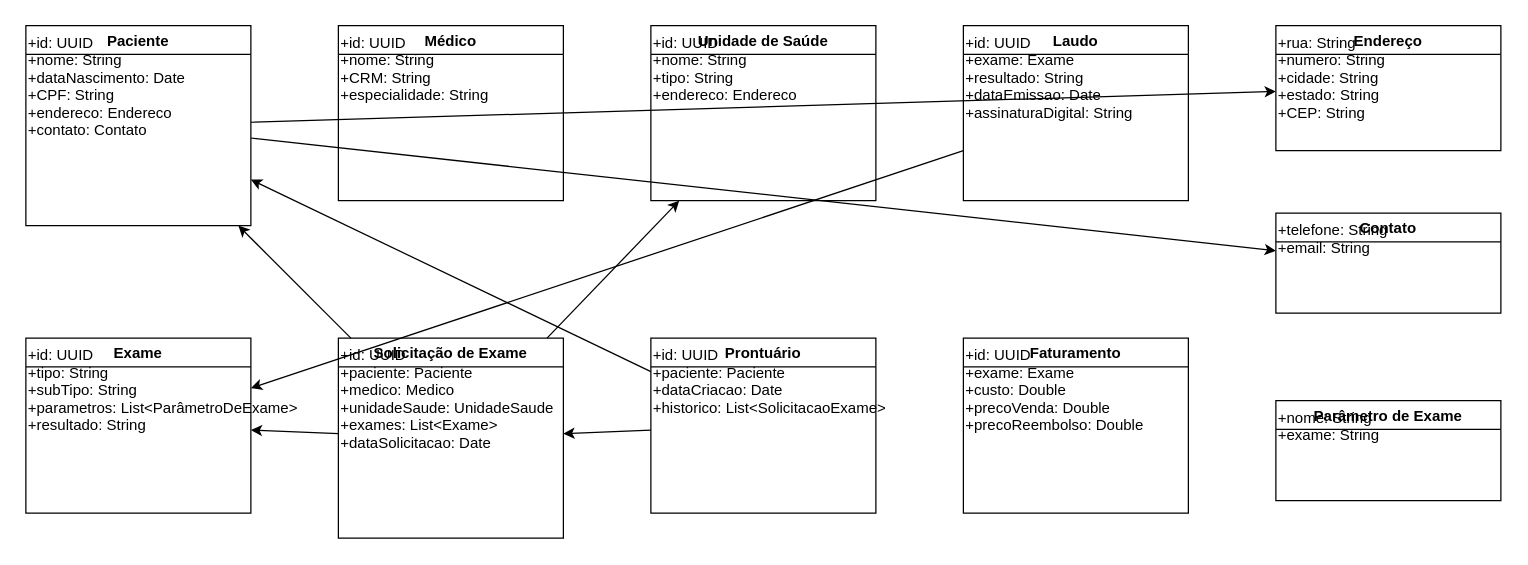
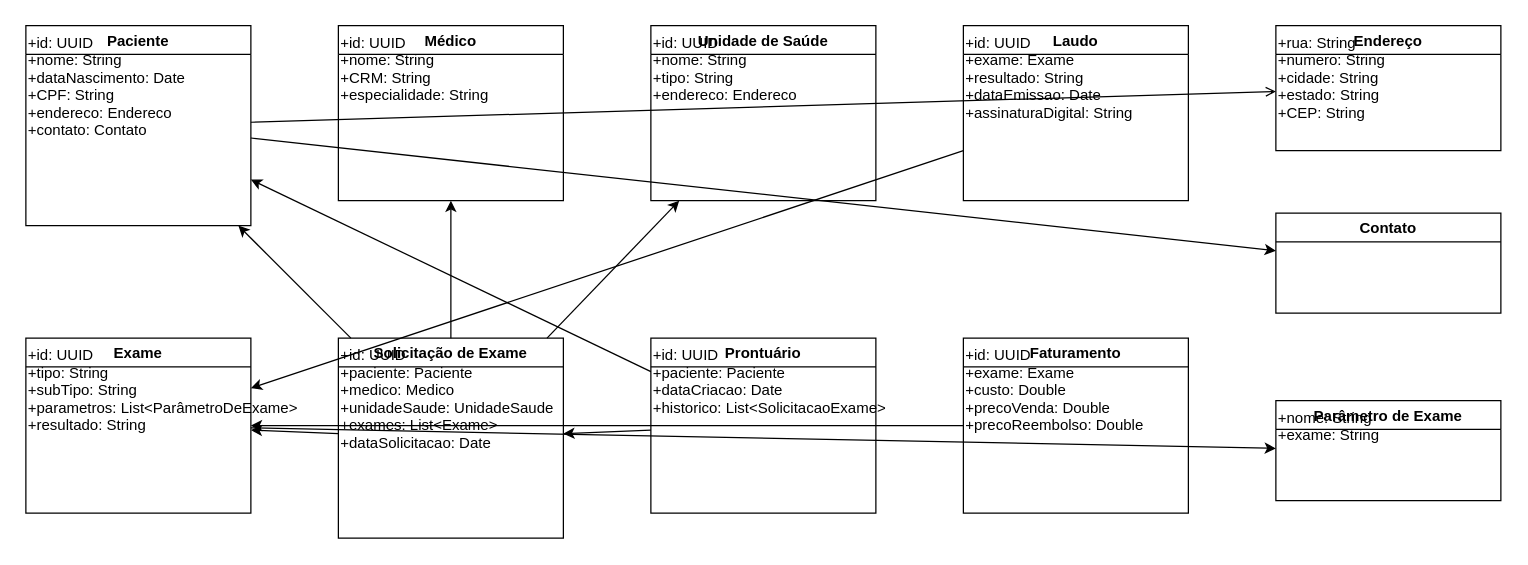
(1266, 92) -> (1268, 92)
(1388, 251) -> none
none -> (451, 273)
none -> (610, 426)
none -> (760, 438)
